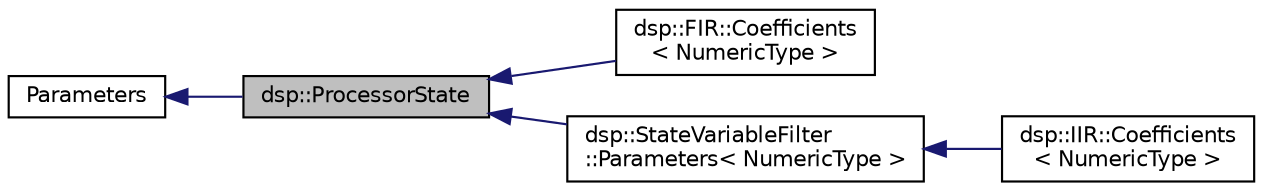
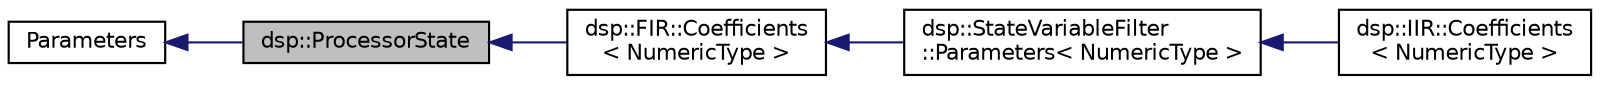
(539, 120) -> (876, 42)
